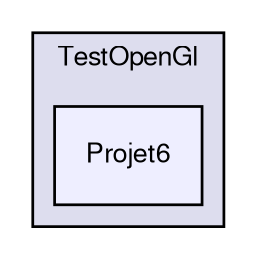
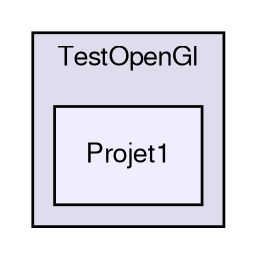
(128, 156) -> (128, 156)
